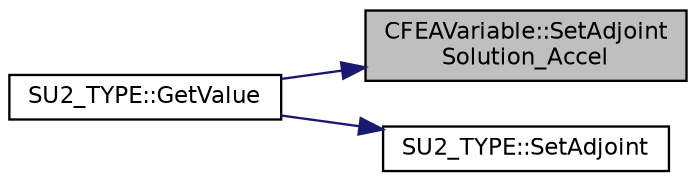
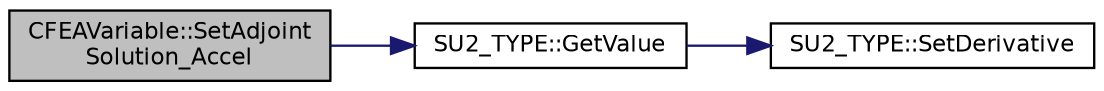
(311, 75) -> (361, 46)
(526, 149) -> (933, 46)
